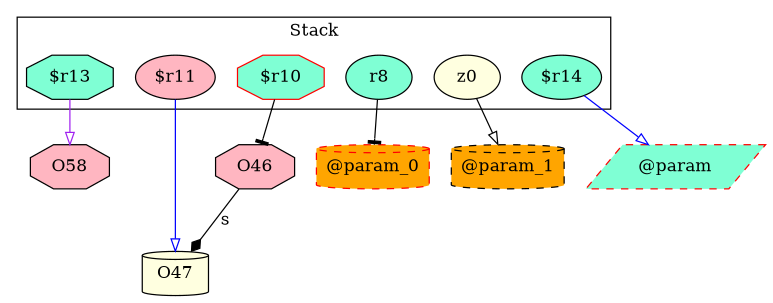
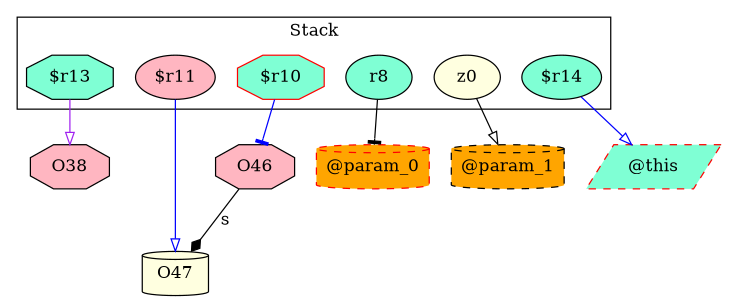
(269, 119) -> (269, 119)
(70, 167) -> (70, 167)
(676, 167) -> (654, 167)
